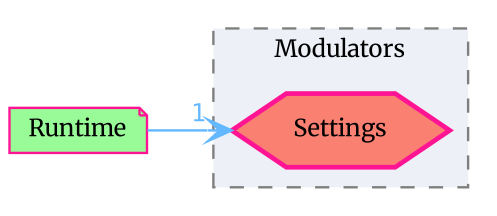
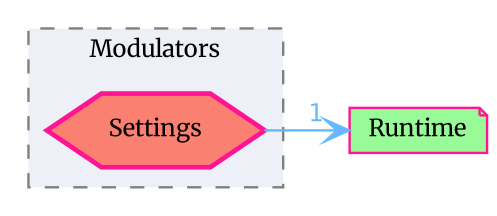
(178, 130) -> (298, 130)
